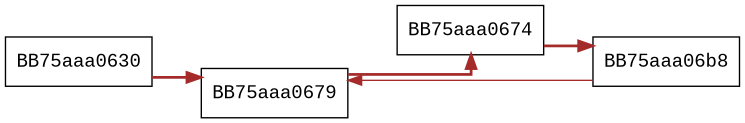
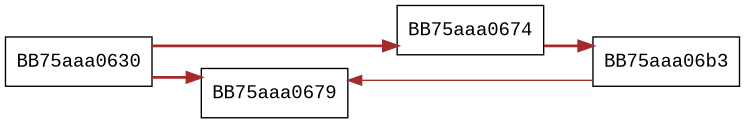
(666, 62) -> (666, 62)
(413, 74) -> (268, 46)
